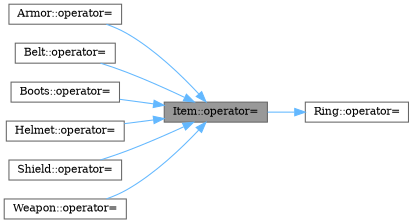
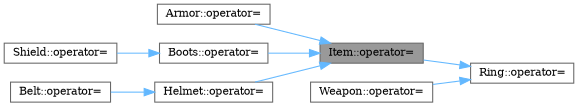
(143, 79) -> (127, 92)
(143, 145) -> (133, 53)
(156, 170) -> (446, 83)
